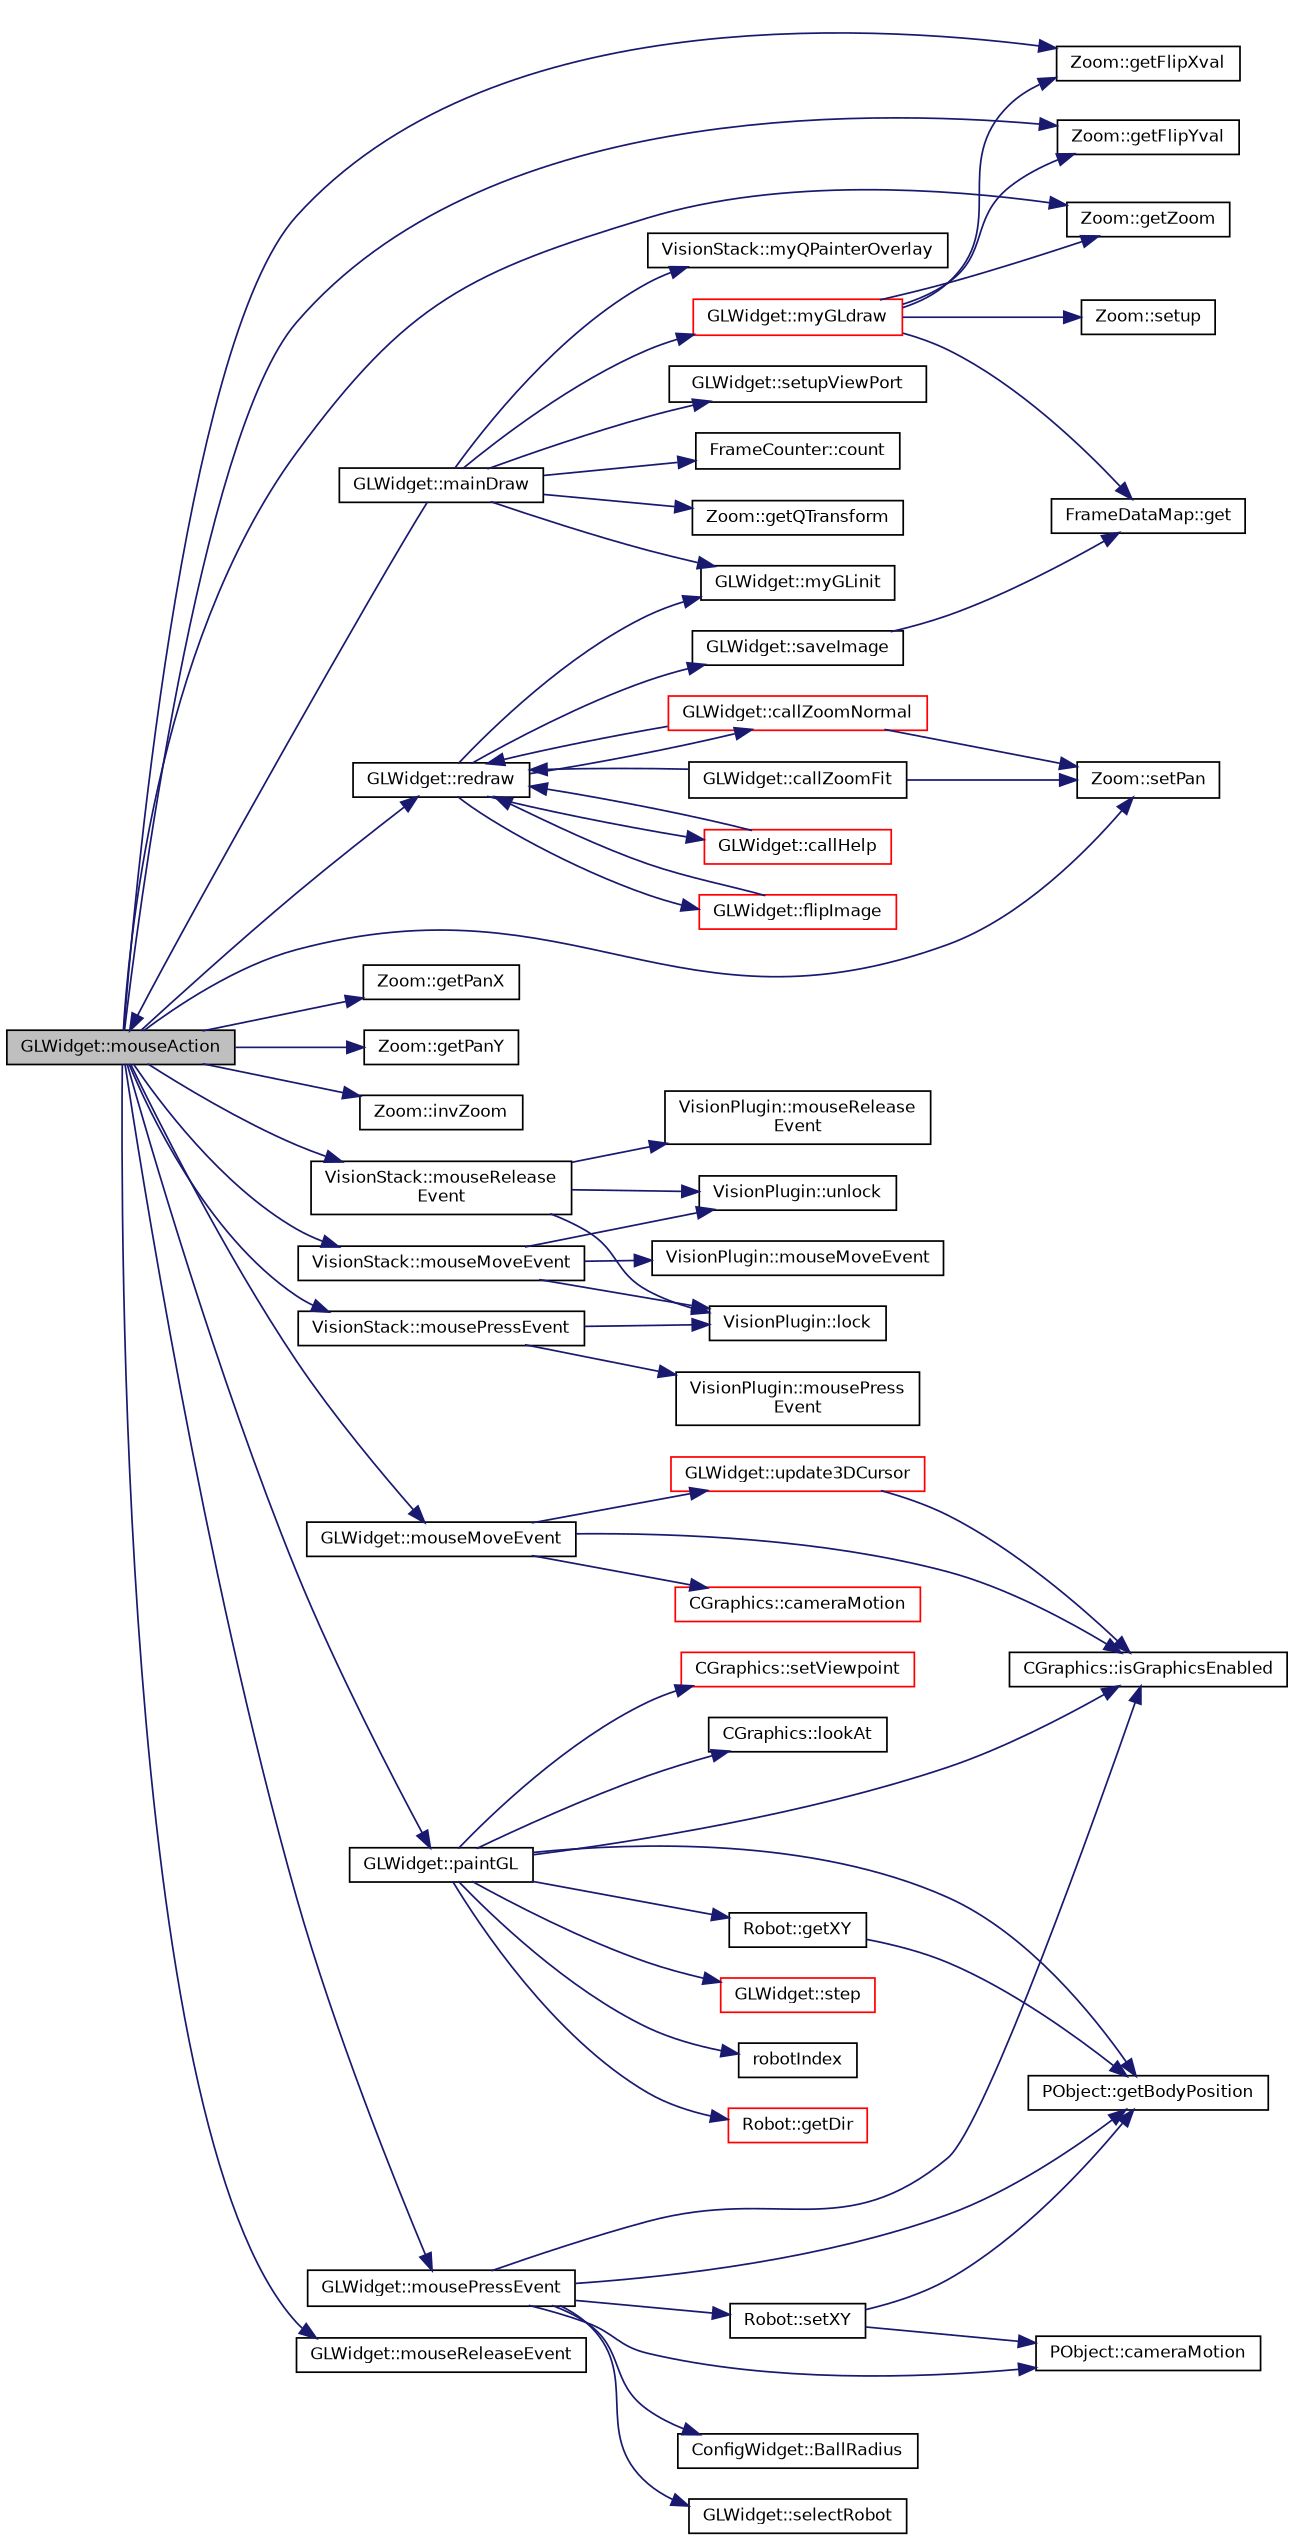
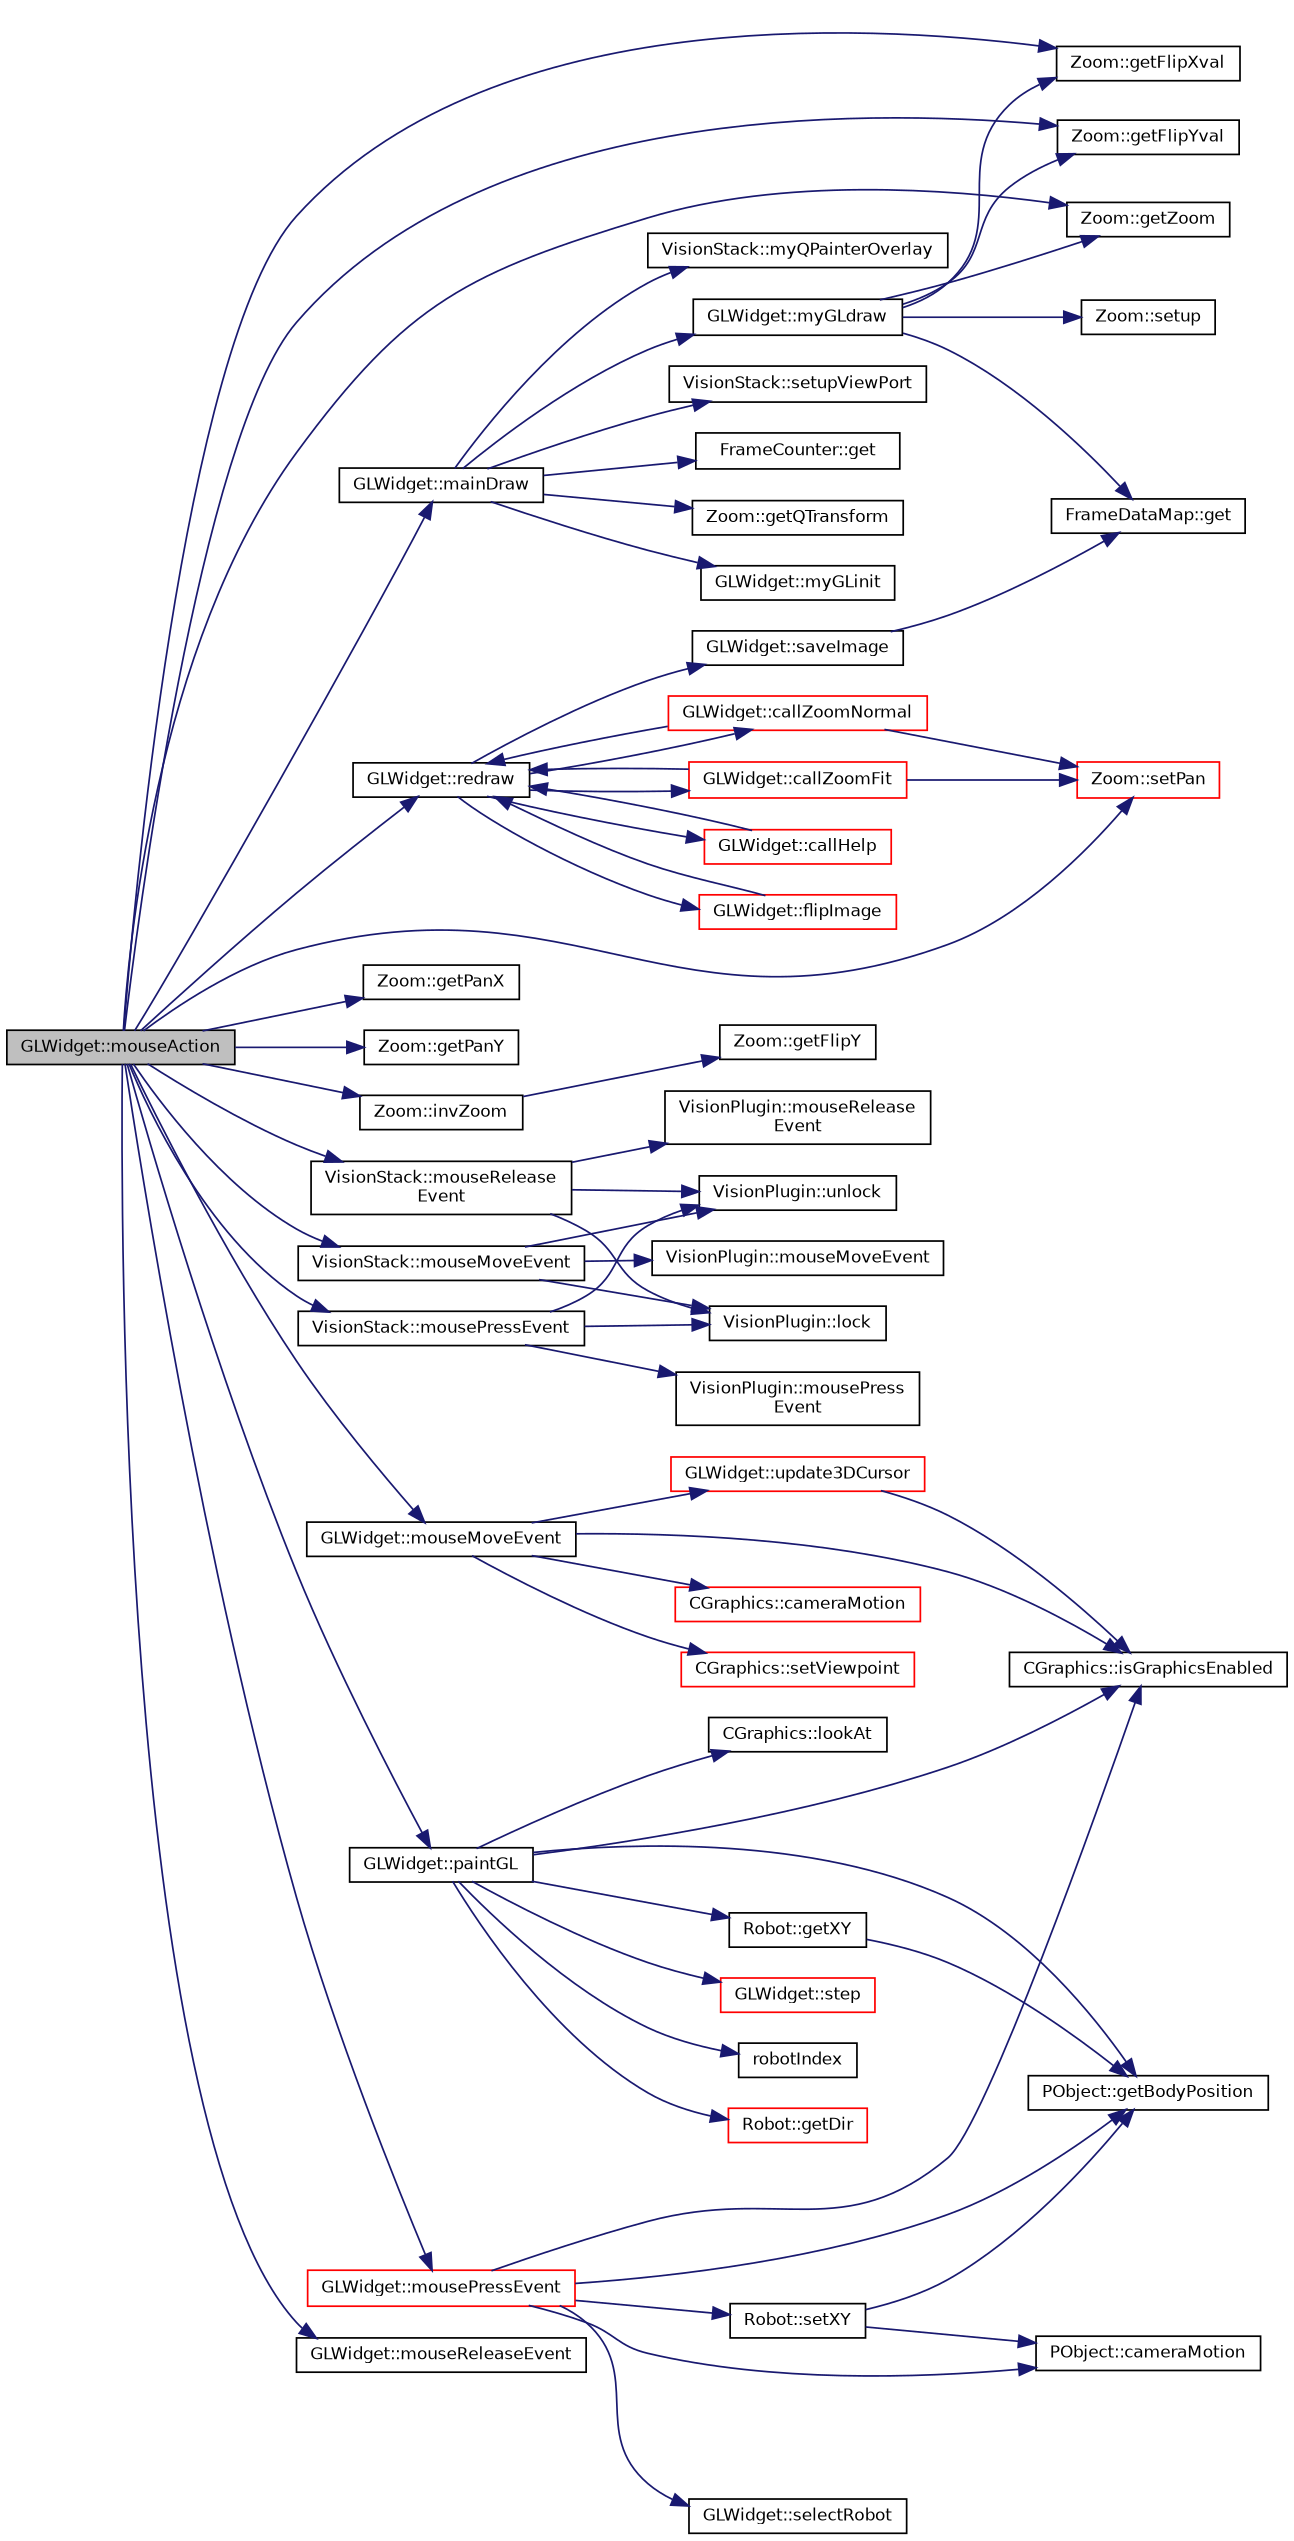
(798, 317) -> (798, 317)
(798, 384) -> (798, 384)
(798, 451) -> (798, 451)
(562, 670) -> (622, 792)
(280, 757) -> (282, 776)
(798, 780) -> (798, 780)
(1148, 780) -> (1148, 780)
none -> (798, 1042)
none -> (610, 1273)
(559, 1758) -> (578, 1609)
(441, 2288) -> (441, 2288)
(798, 2451) -> none
